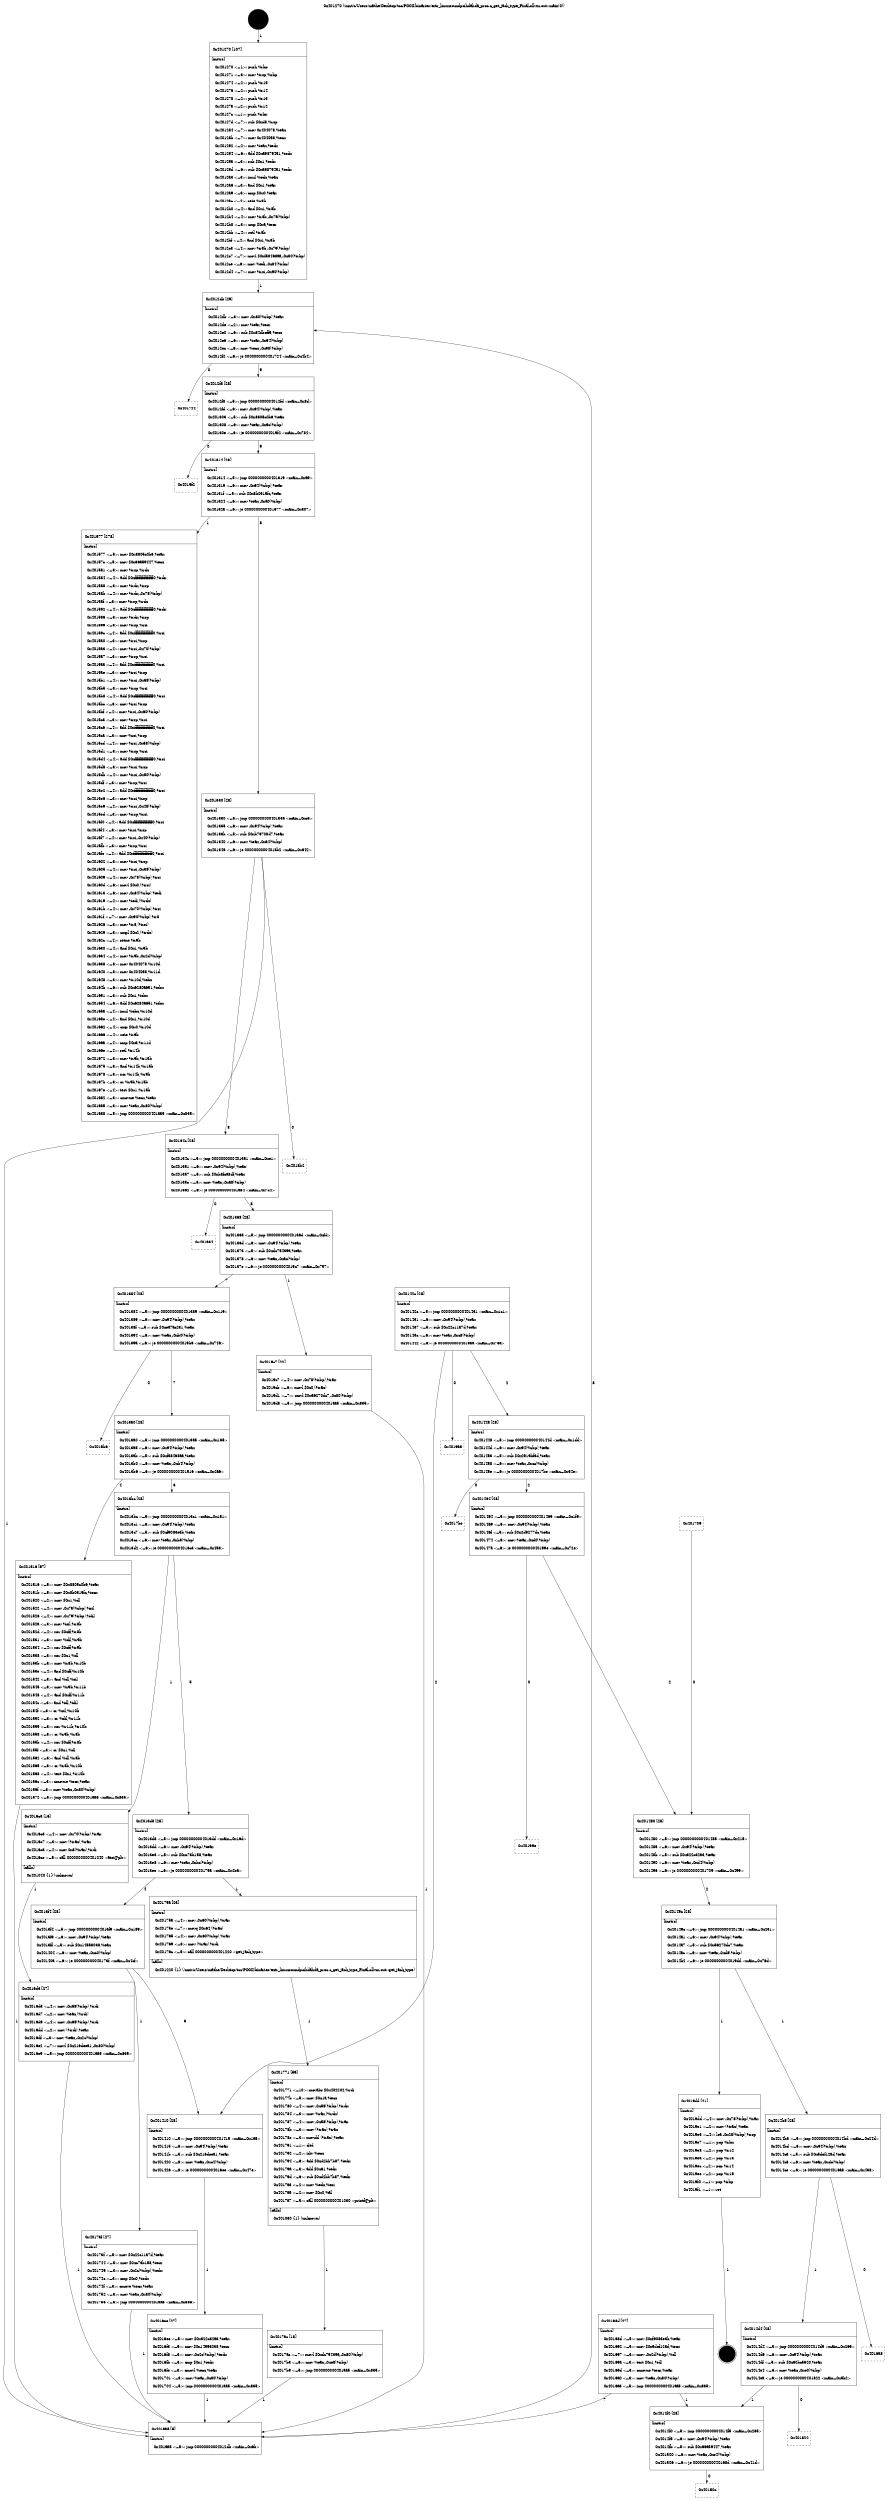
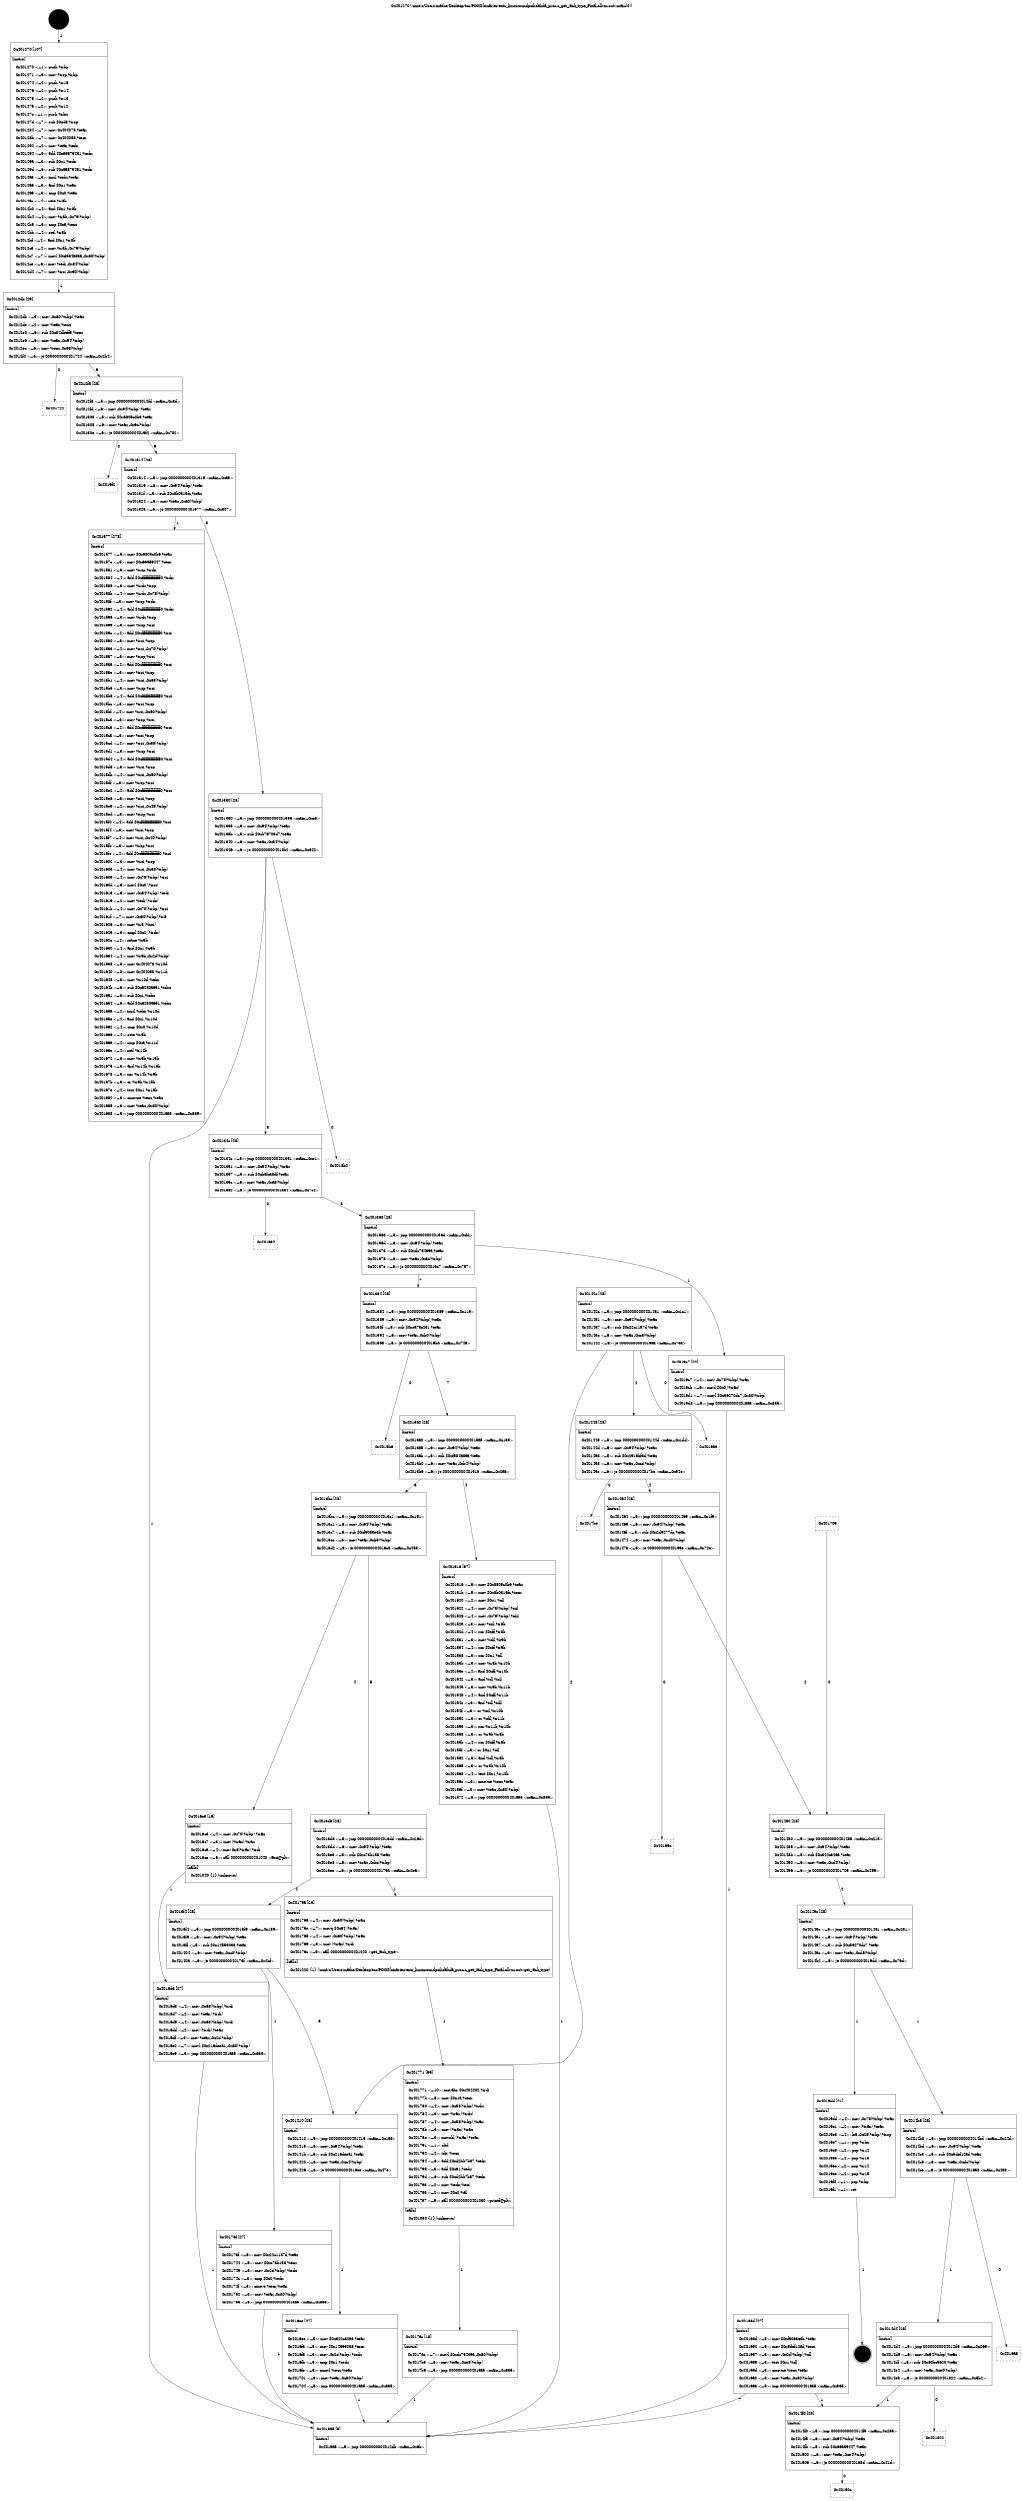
(591, 1410) -> none
(170, 1683) -> (354, 1683)
